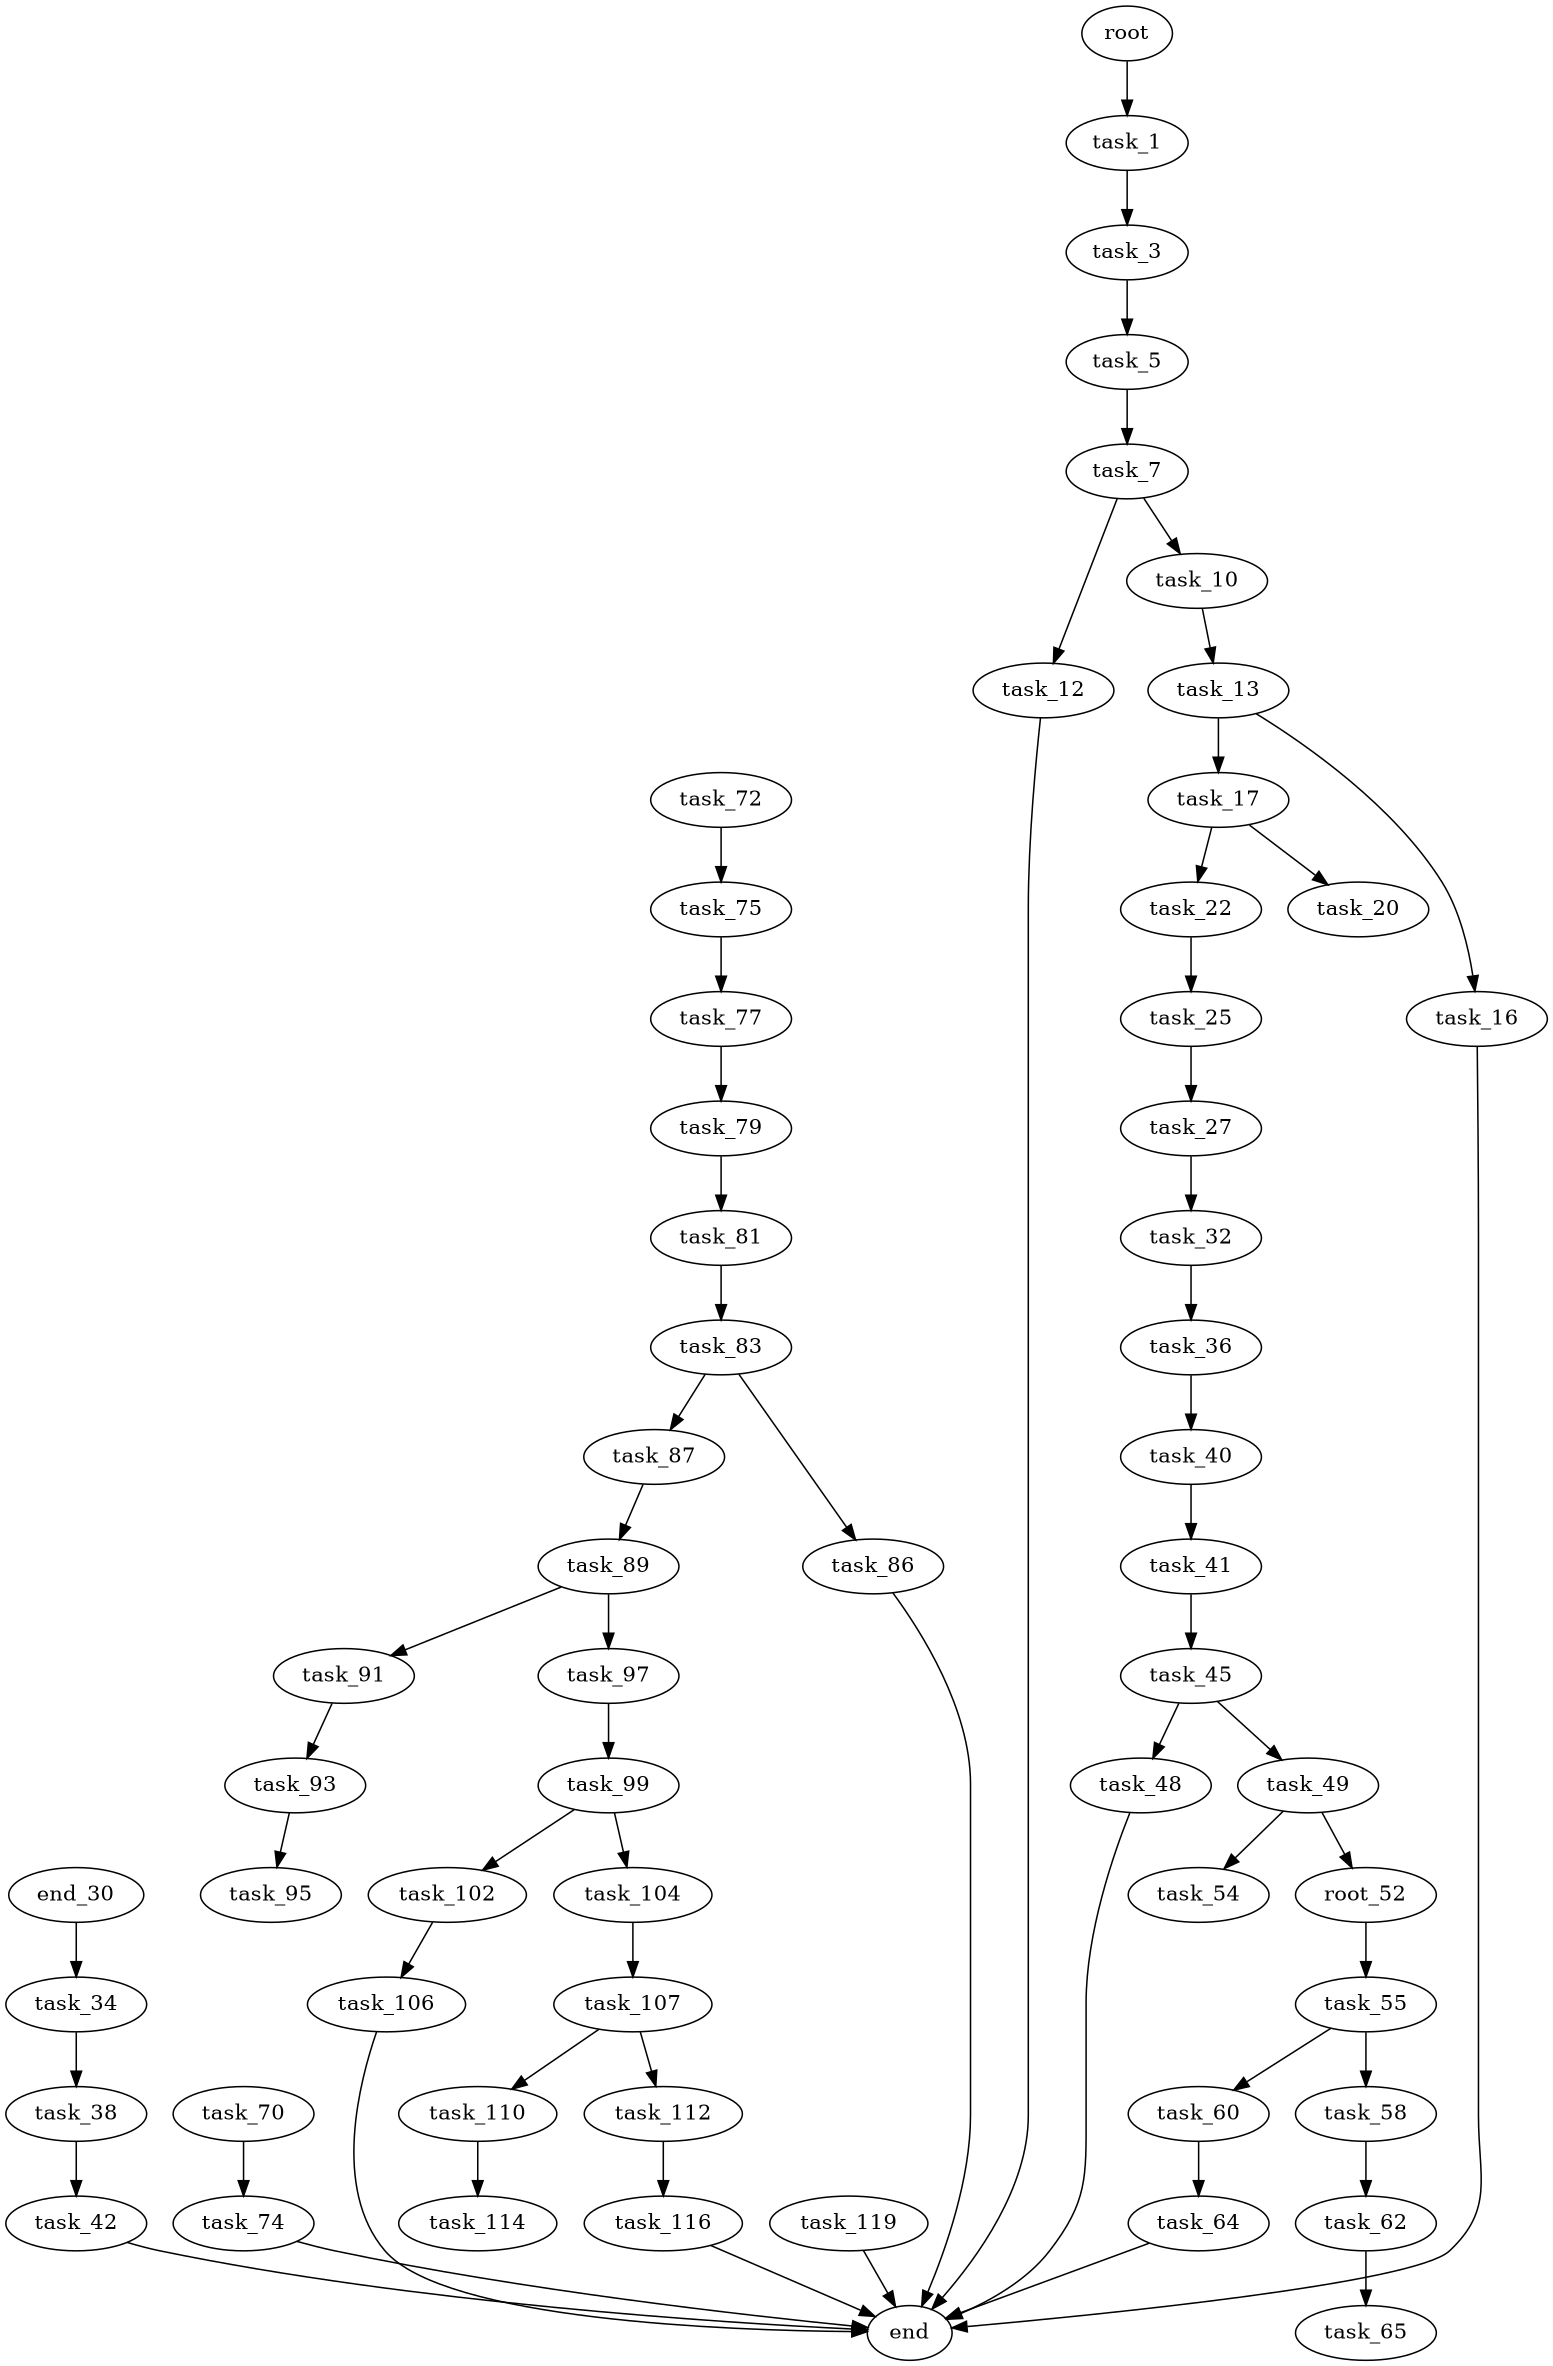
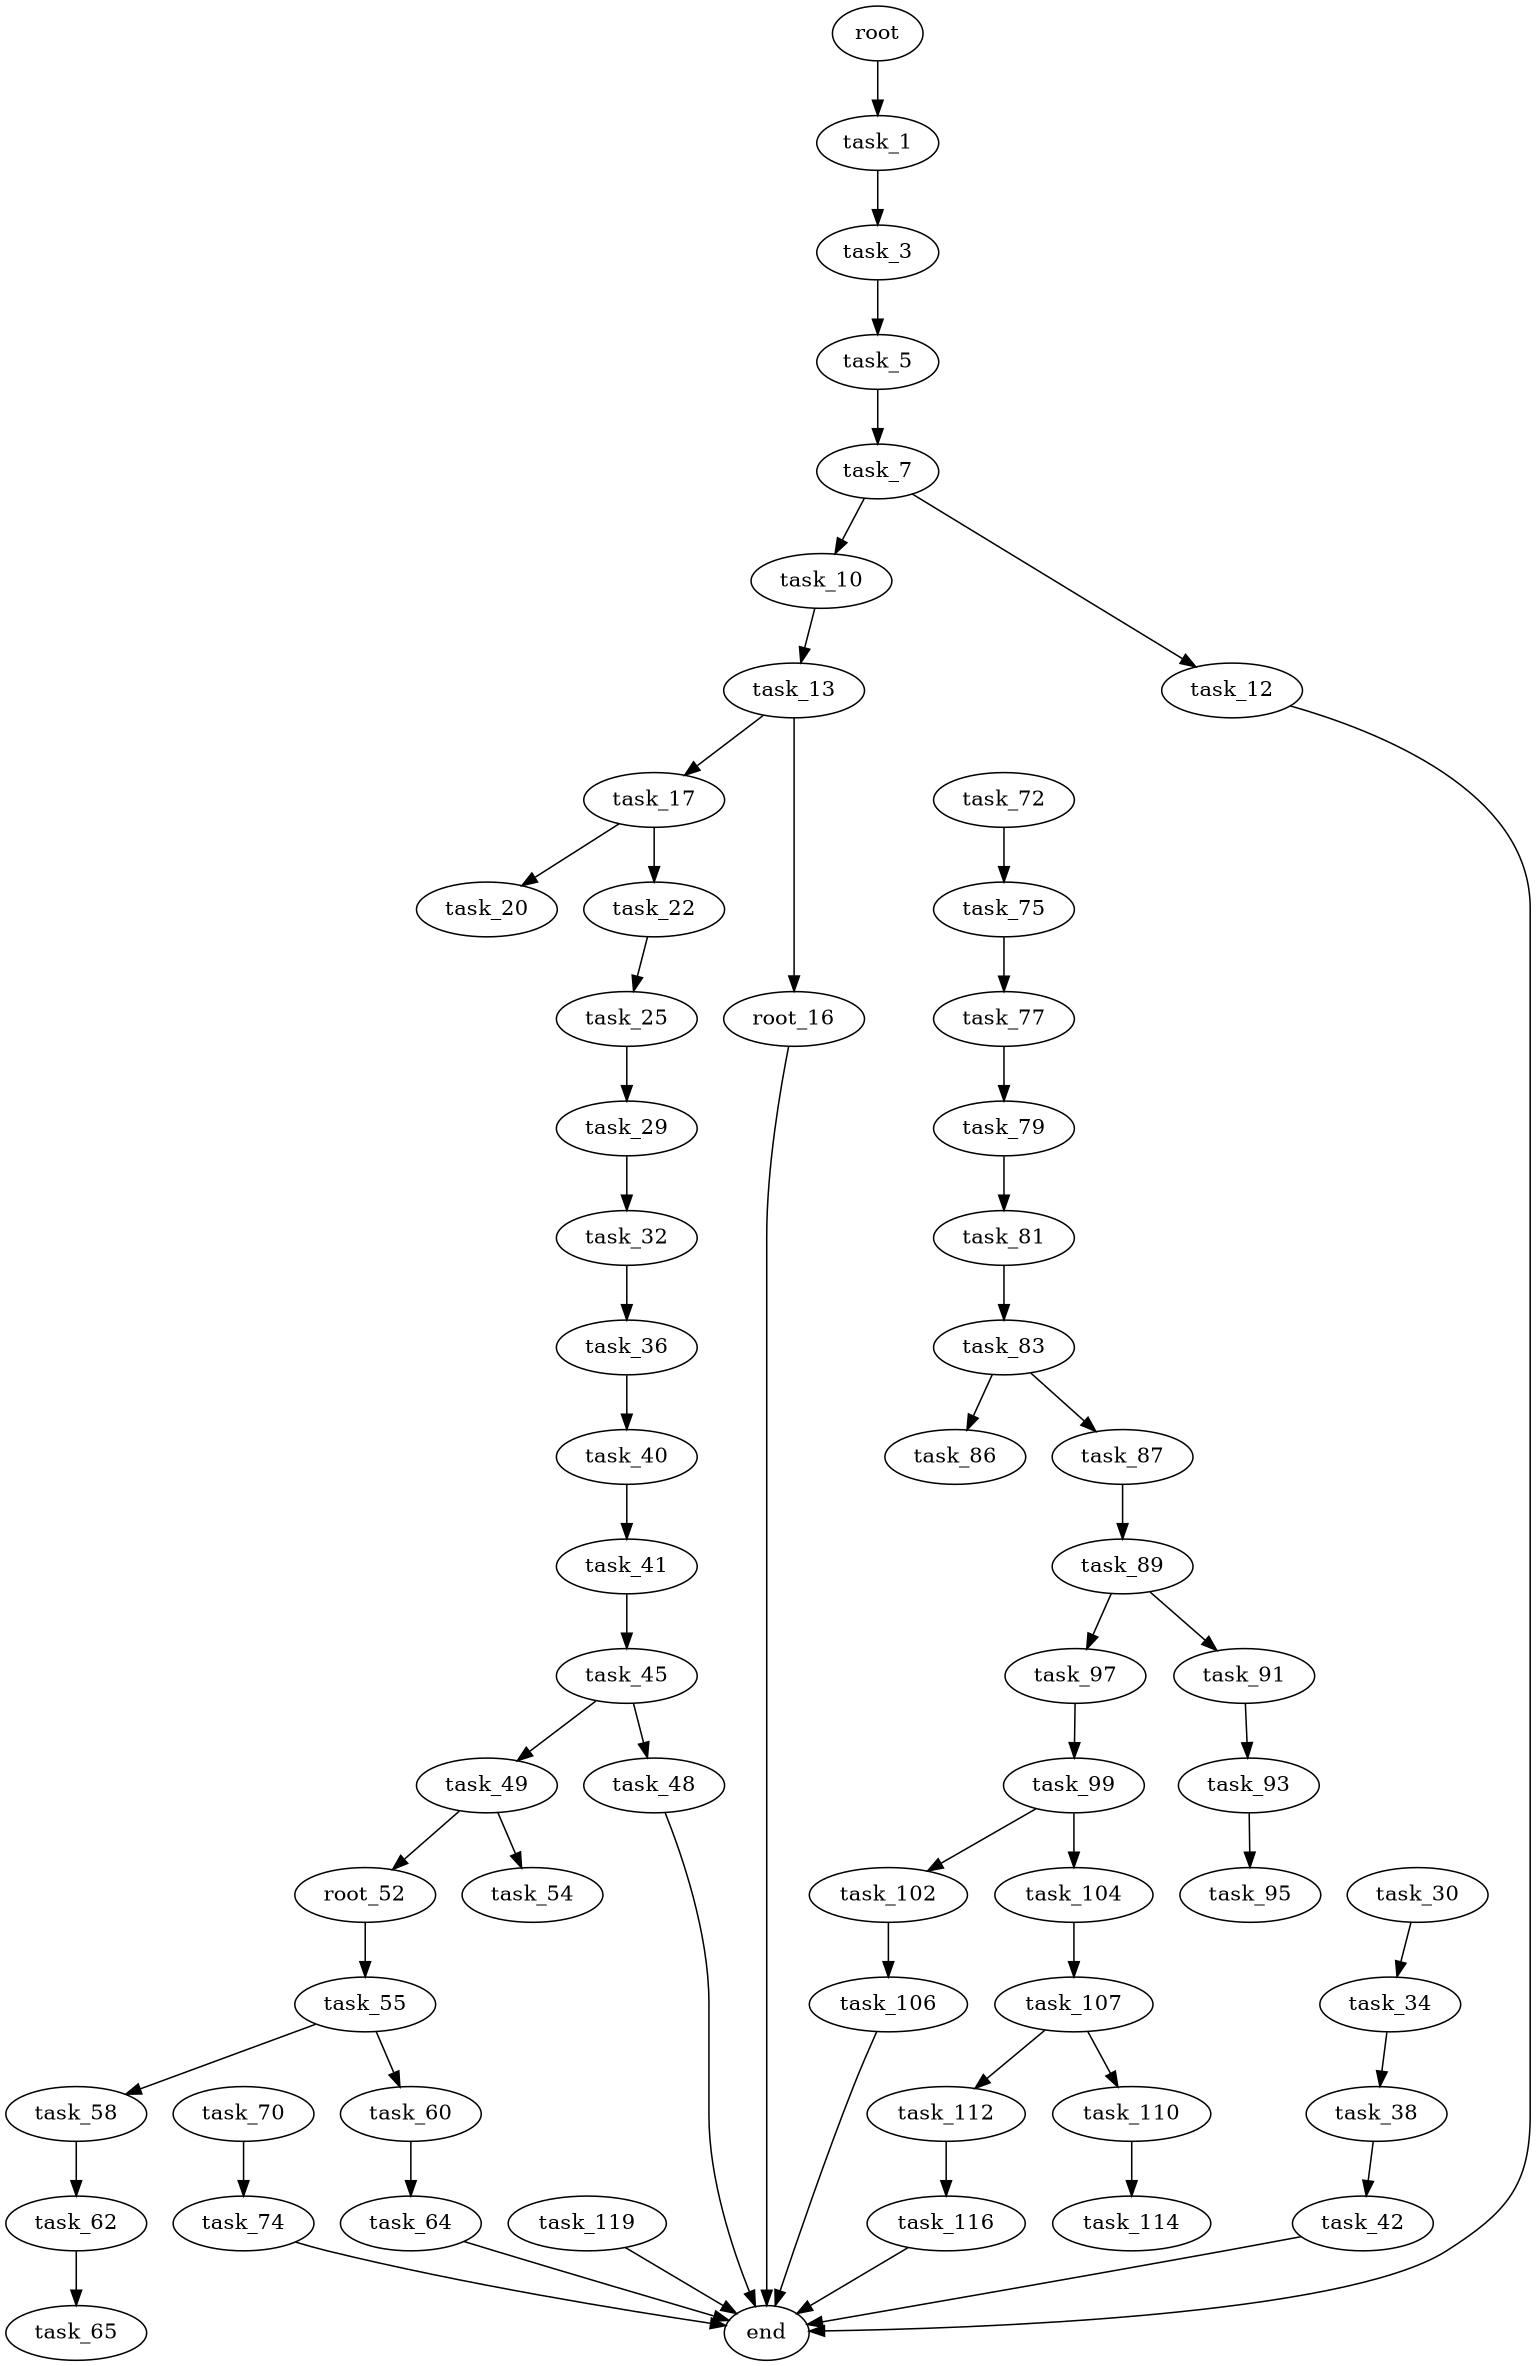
(1477, 1019) -> (794, 1019)
(1191, 1128) -> (627, 1128)
(76, 1895) -> (1418, 1895)
(971, 1936) -> none
